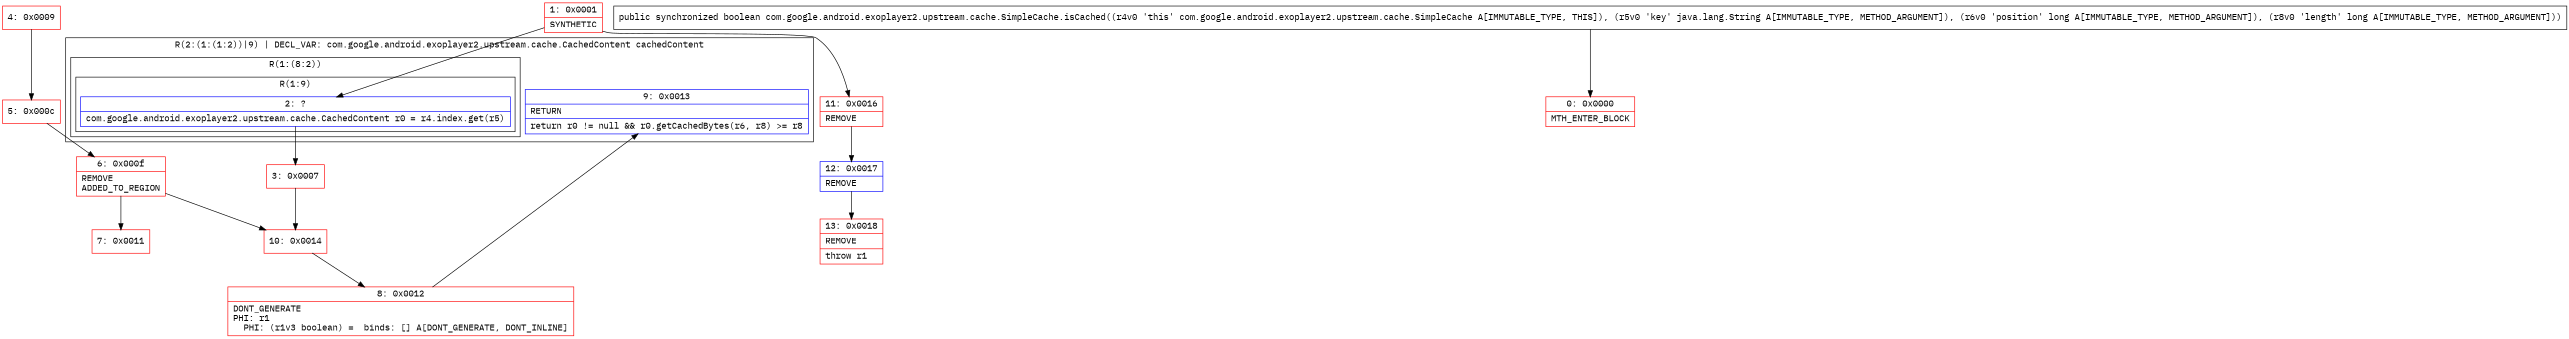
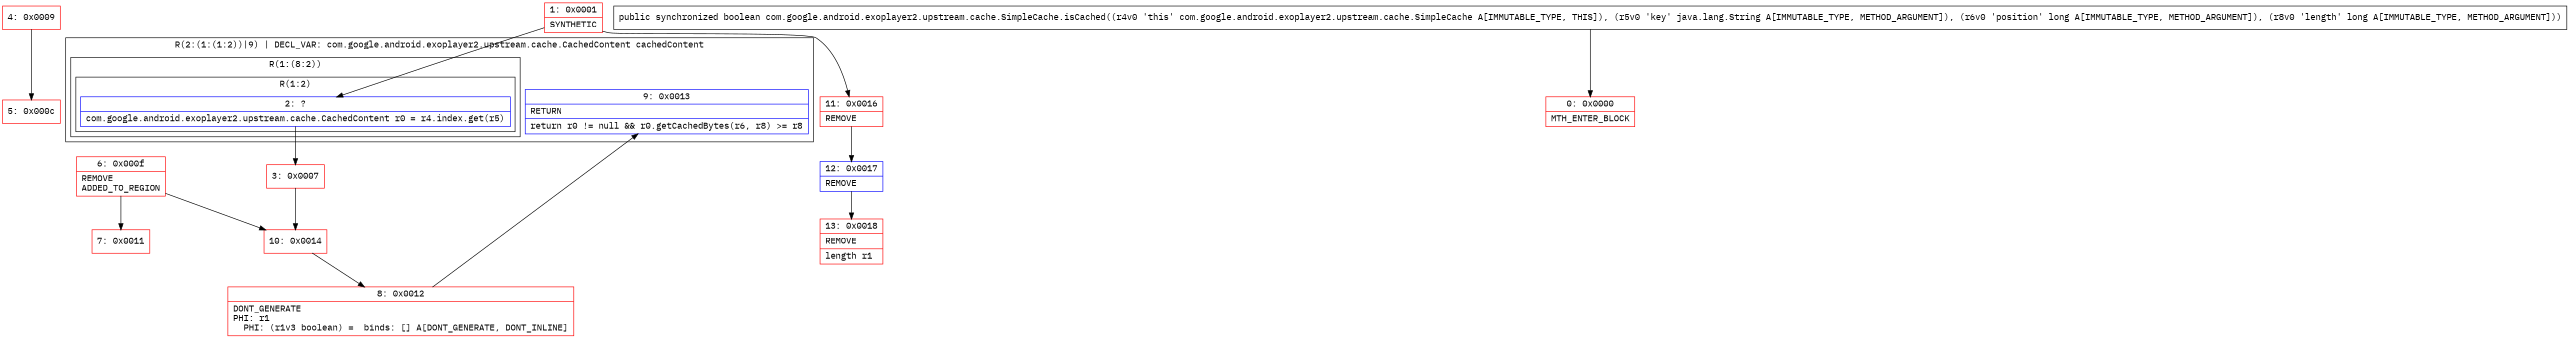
(295, 84) -> (295, 84)
(62, 134) -> none
(846, 256) -> (849, 256)
